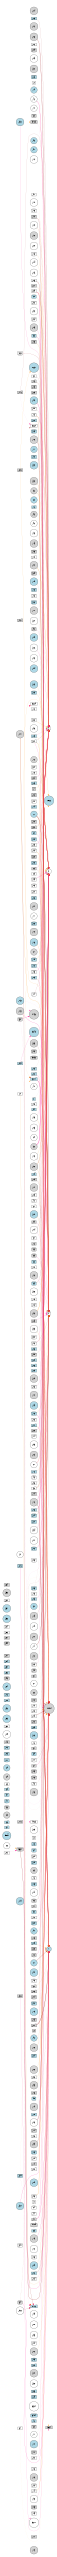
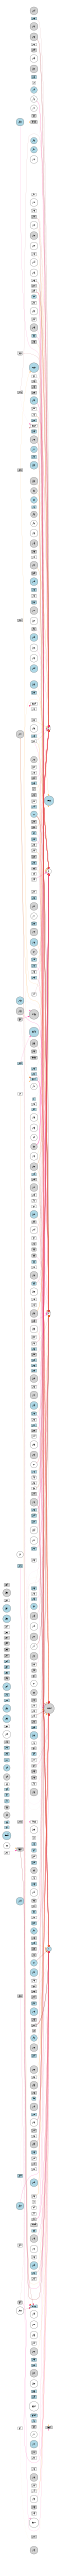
(34, 886) -> none
none -> (7, 1650)
